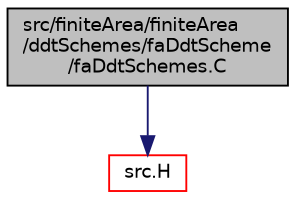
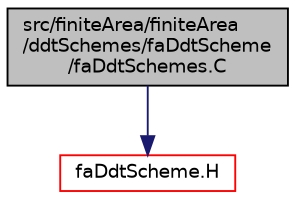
(148, 173) -> (148, 173)
